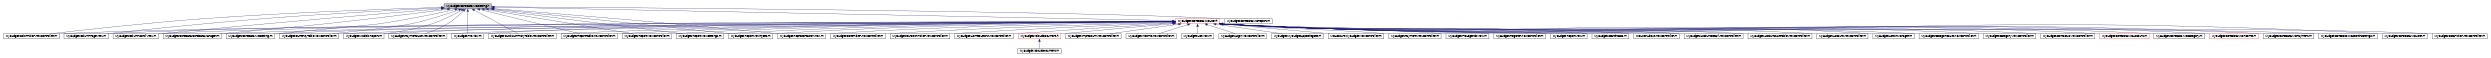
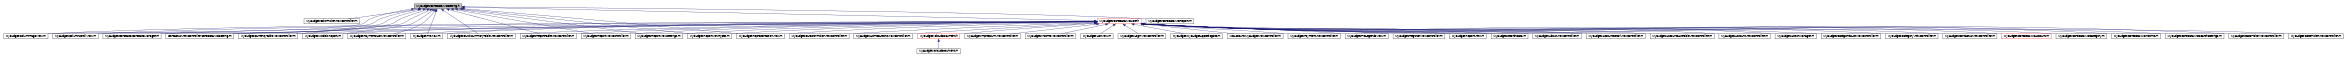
(616, 24) -> none
(250, 36) -> (200, 36)
(1657, 36) -> (1557, 36)
(2234, 36) -> (2136, 36)
(2289, 36) -> none
(2405, 36) -> none
